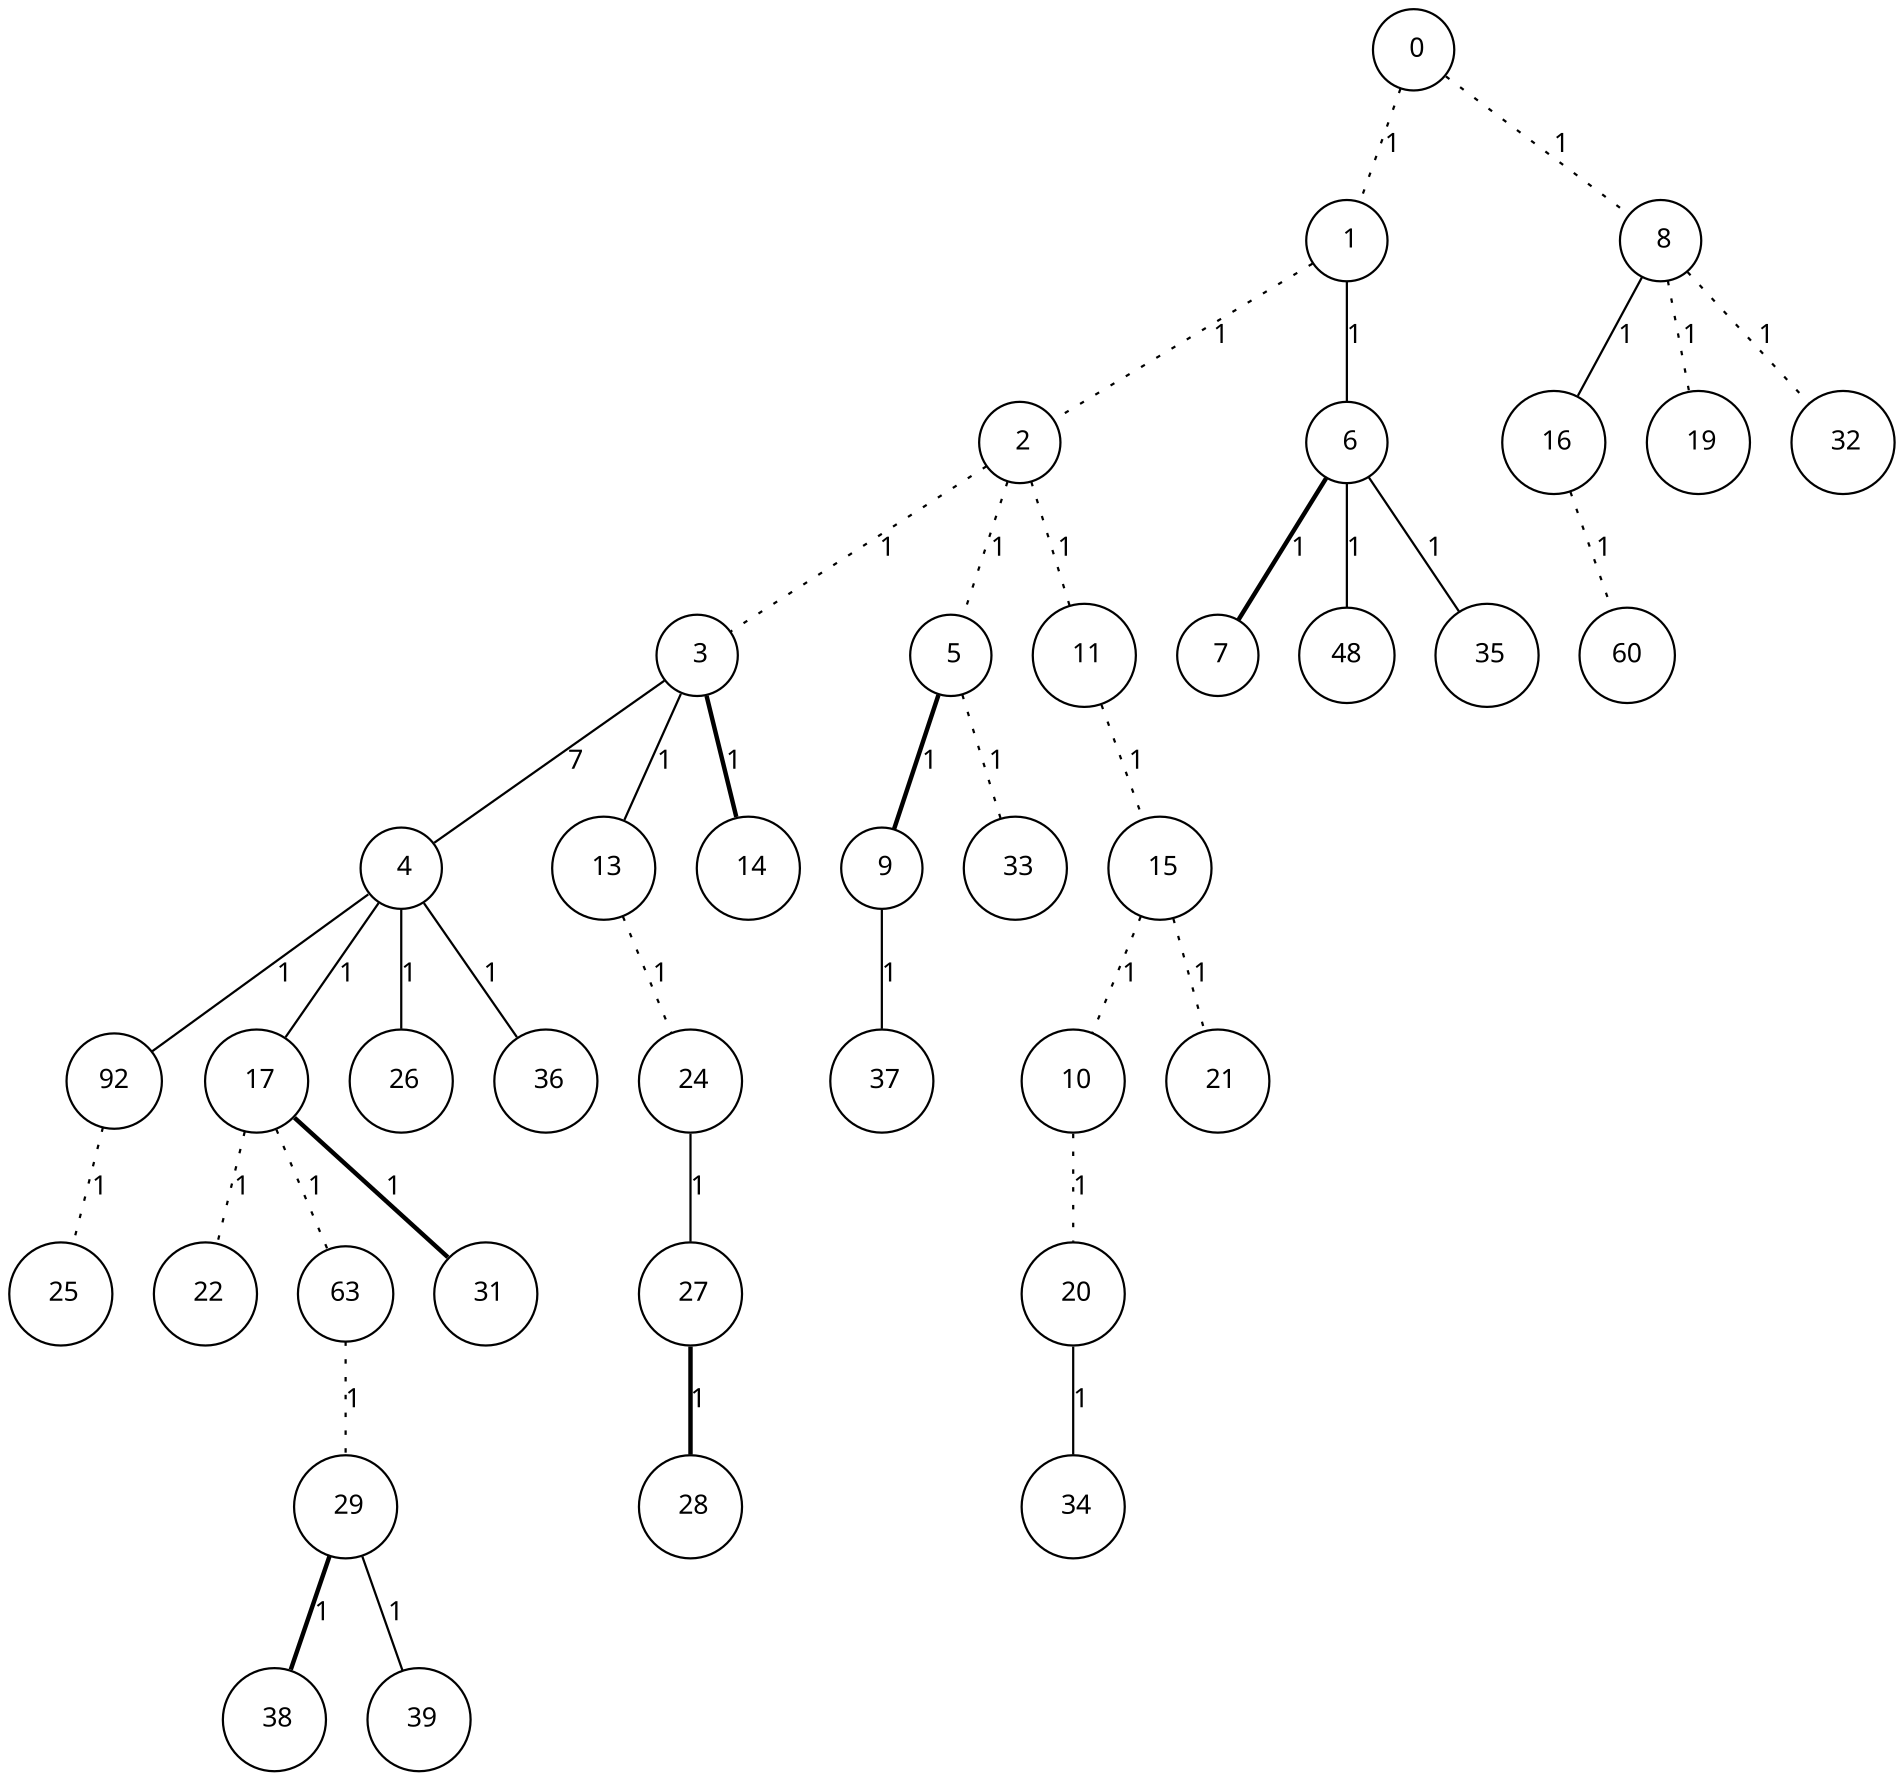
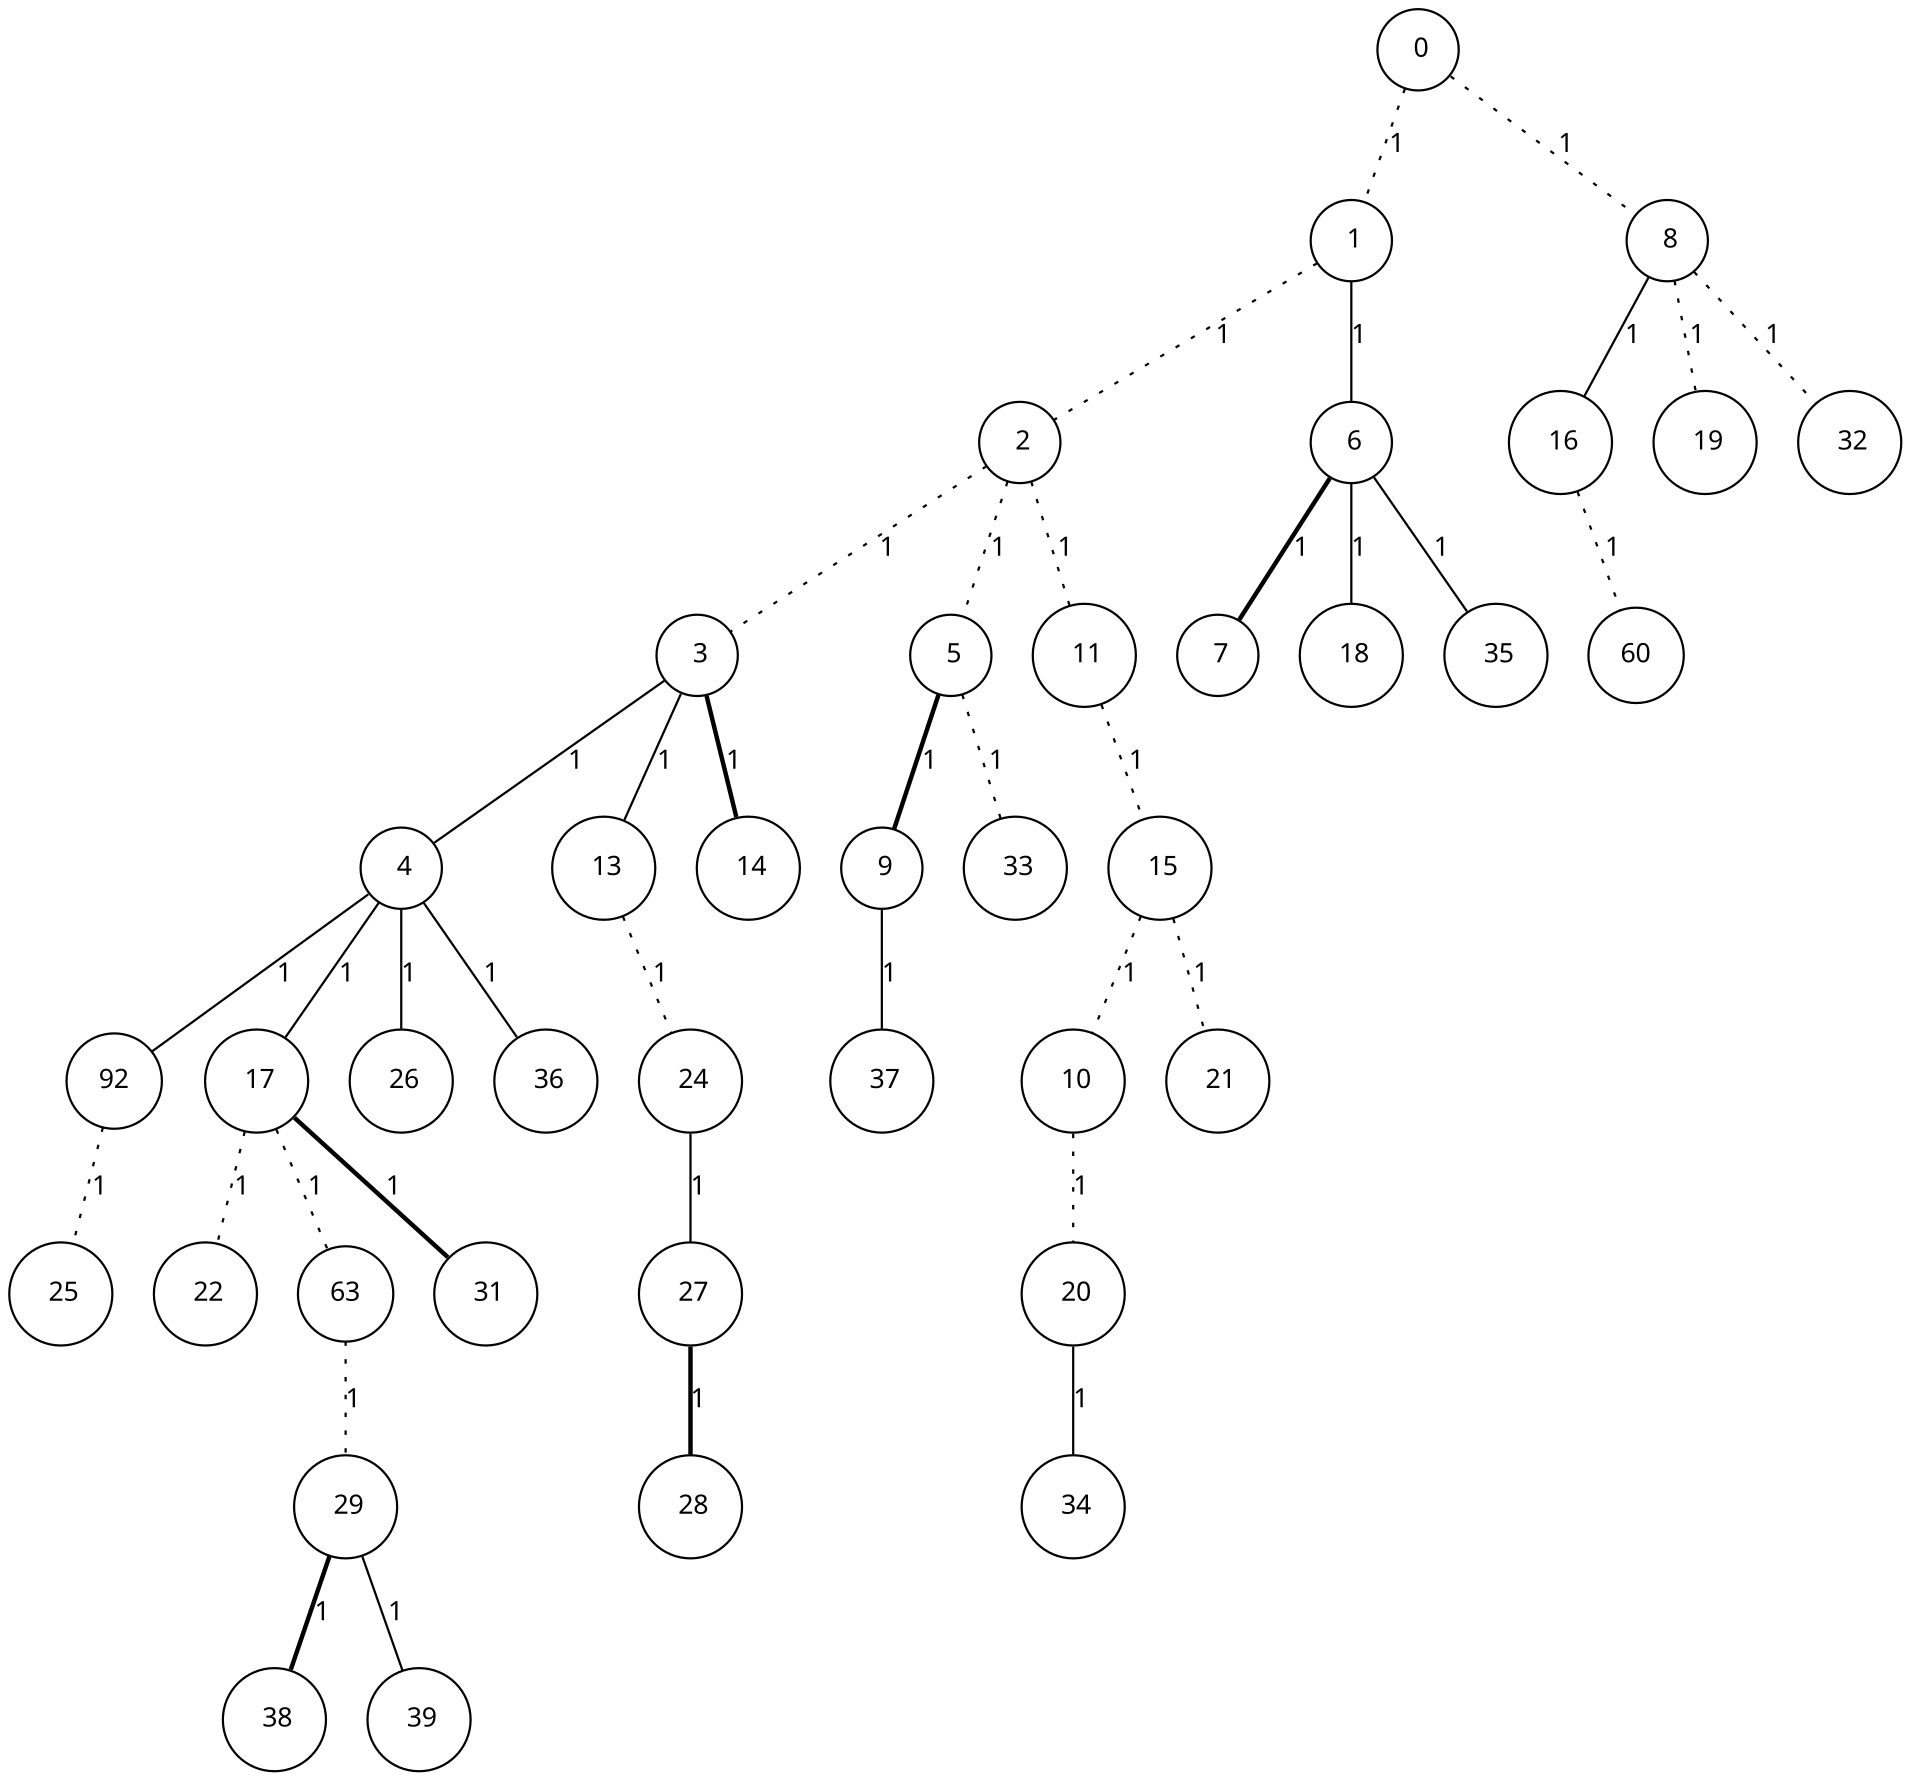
(1347, 655) -> (1351, 655)
(576, 762) -> (576, 762)
